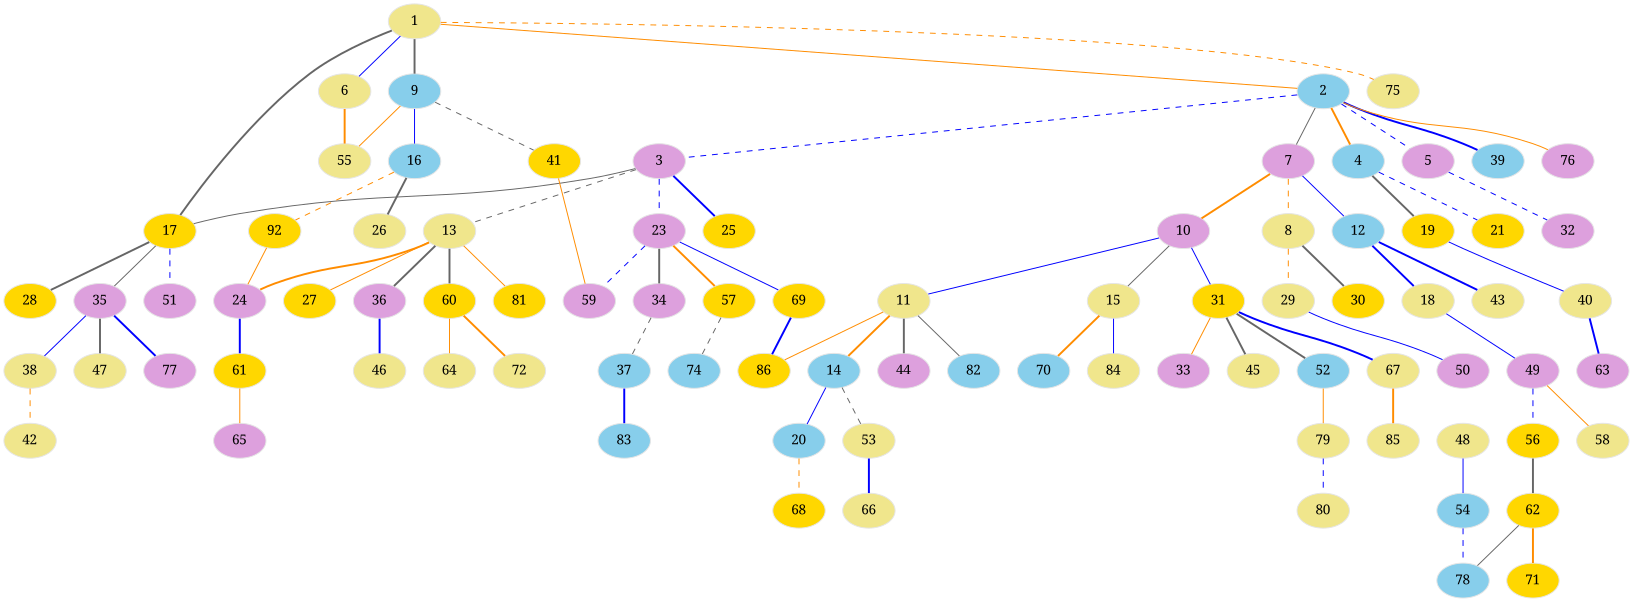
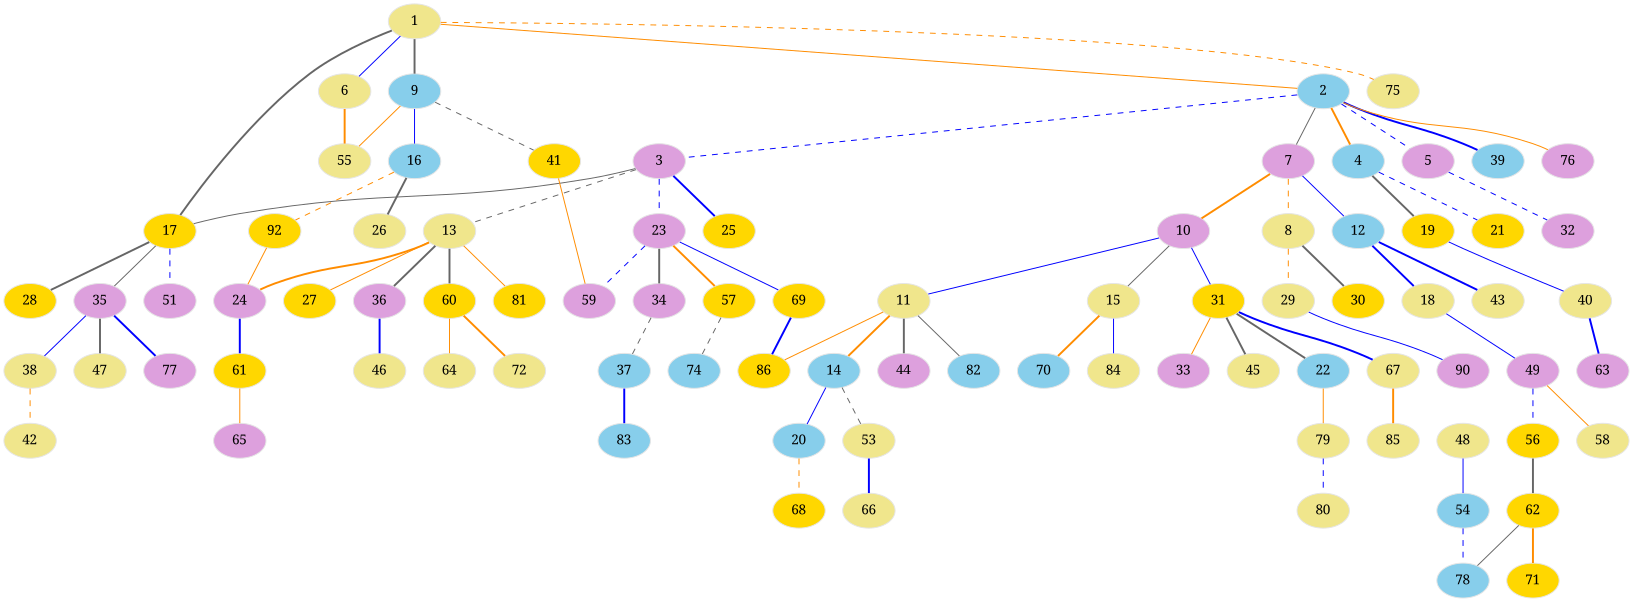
(1323, 371) -> (1323, 371)
(1463, 371) -> (1463, 371)
